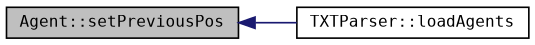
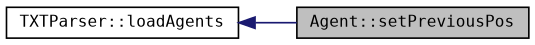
(276, 23) -> (276, 23)
